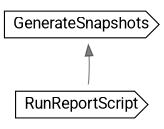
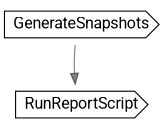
(89, 70) -> (74, 59)
